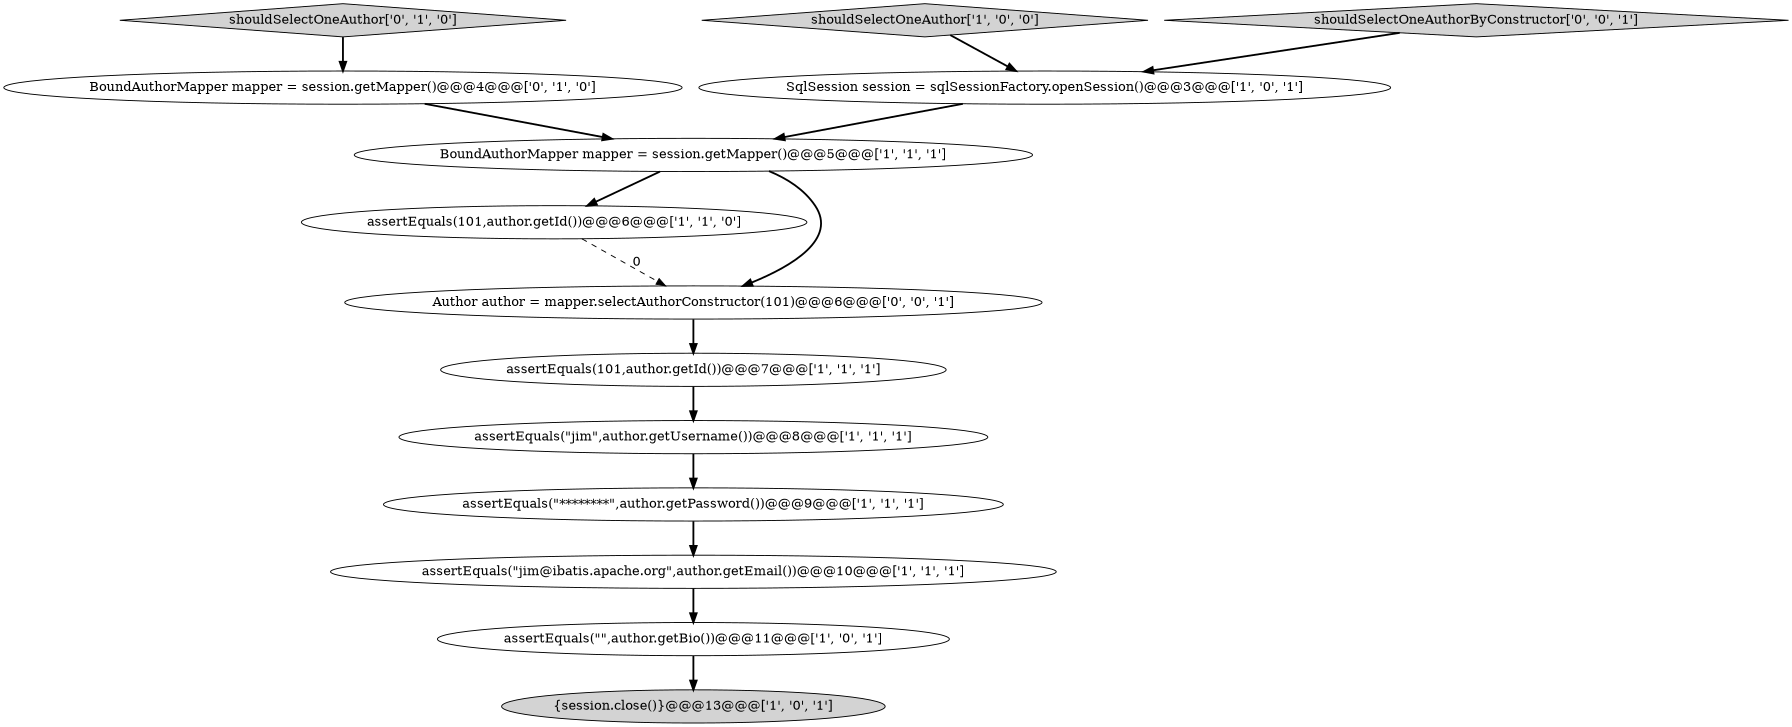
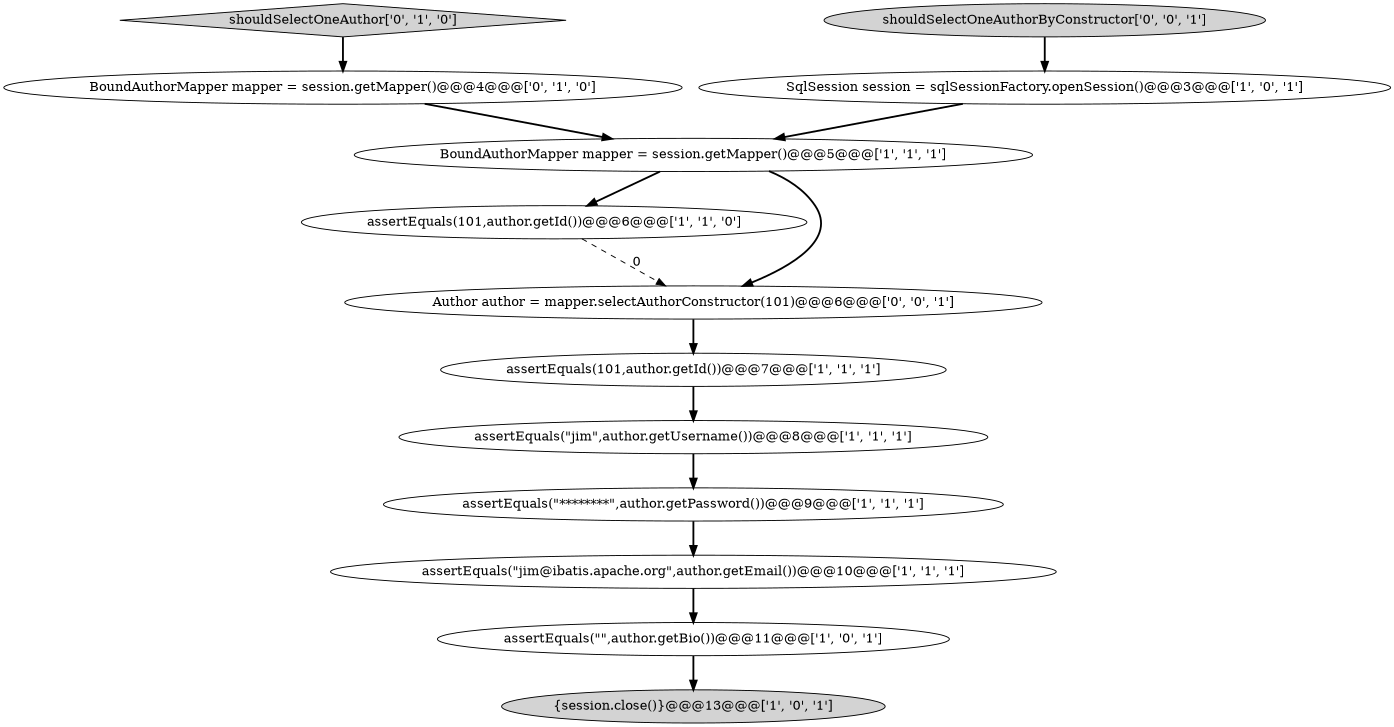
(925, 20) -> none
(1476, 20) -> (1045, 20)
